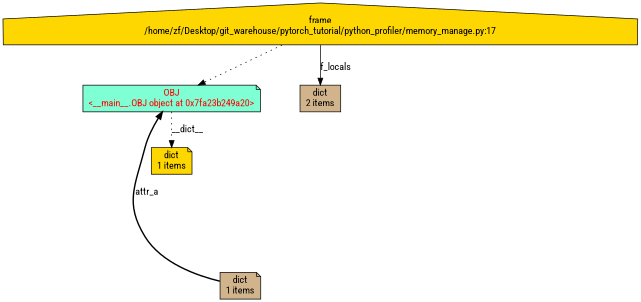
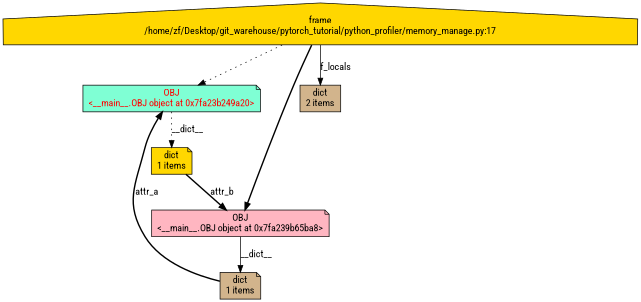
none -> (240, 223)
